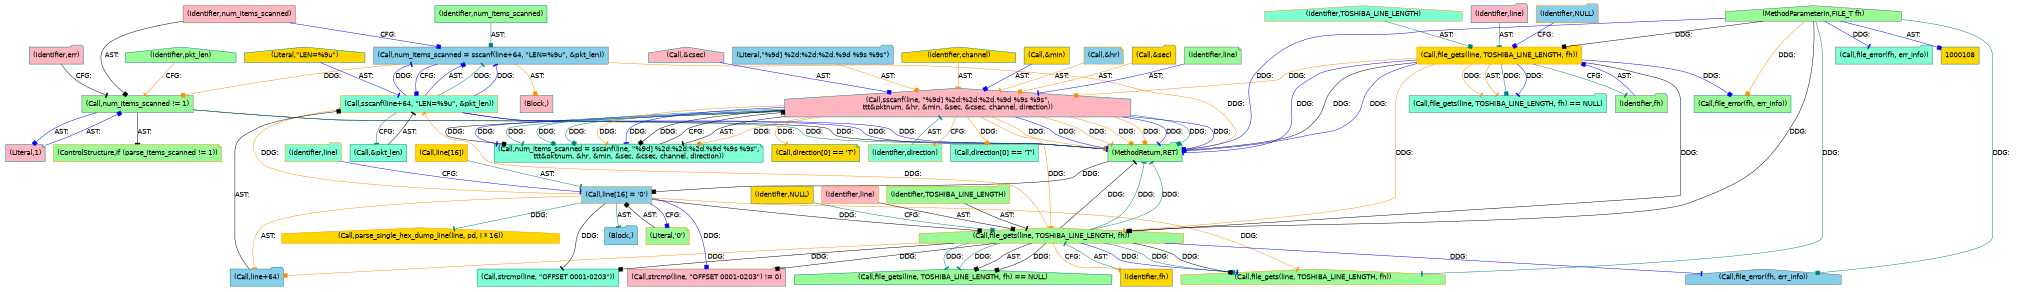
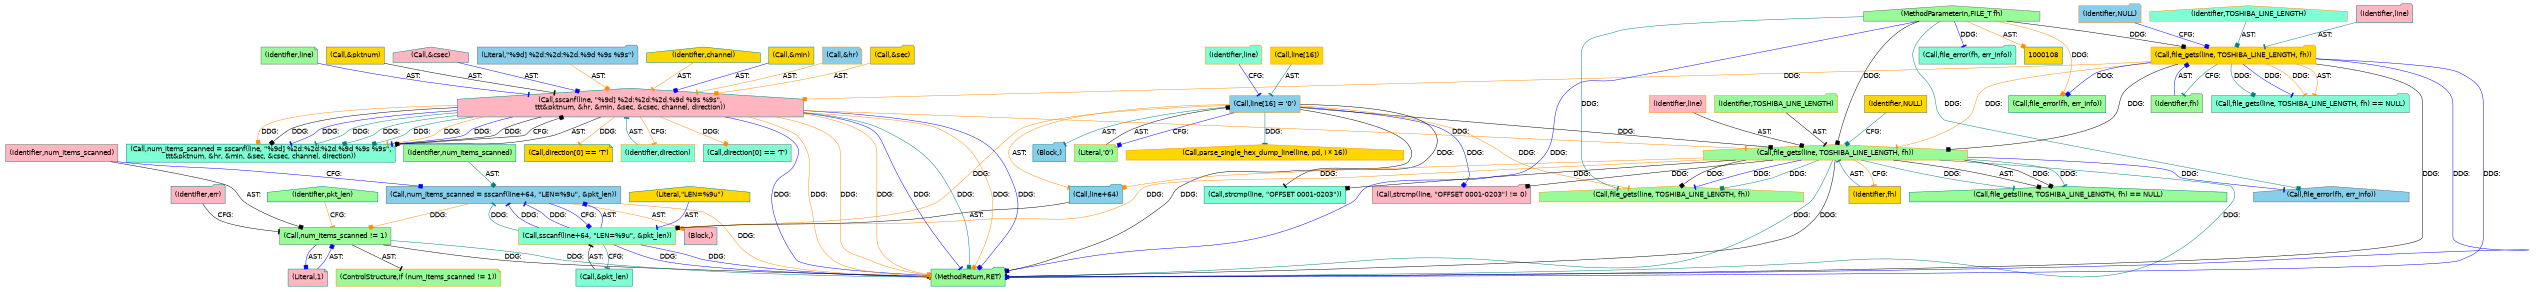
(1889, 33) -> (1994, 33)
none -> (355, 56)
(138, 153) -> (418, 278)
(884, 186) -> (1236, 171)
